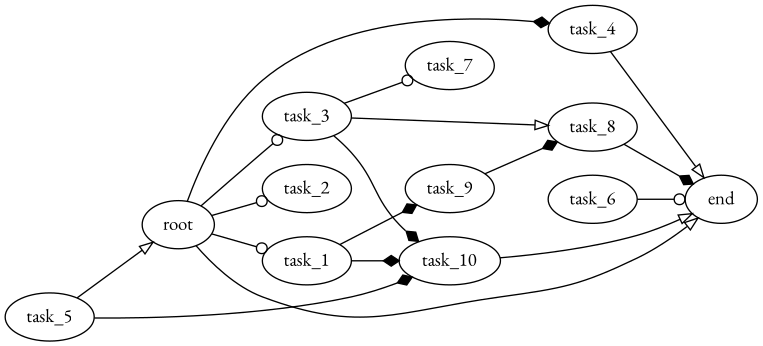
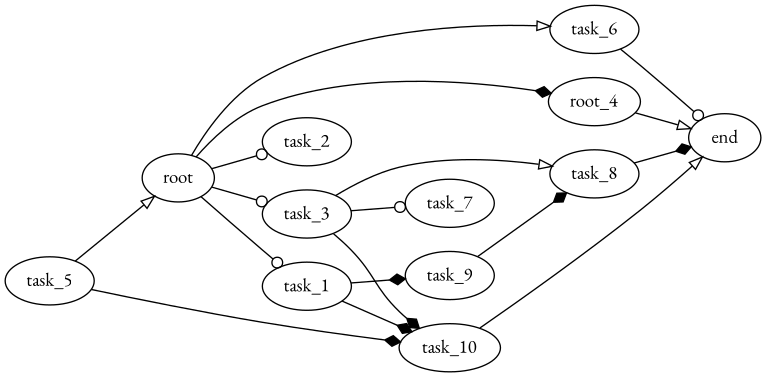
(593, 29) -> (594, 102)
(439, 307) -> (344, 46)
